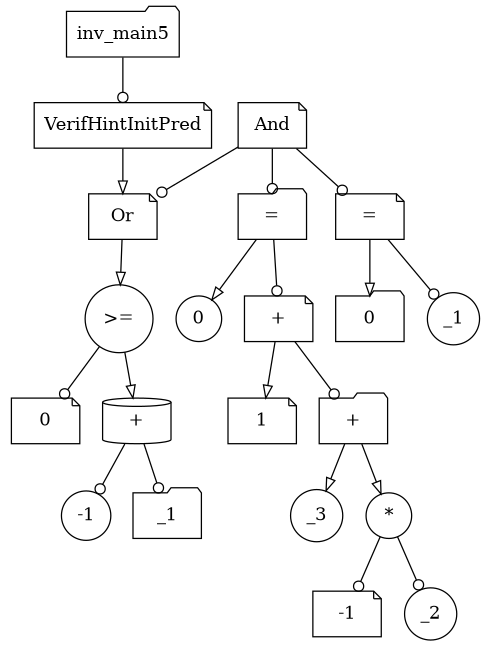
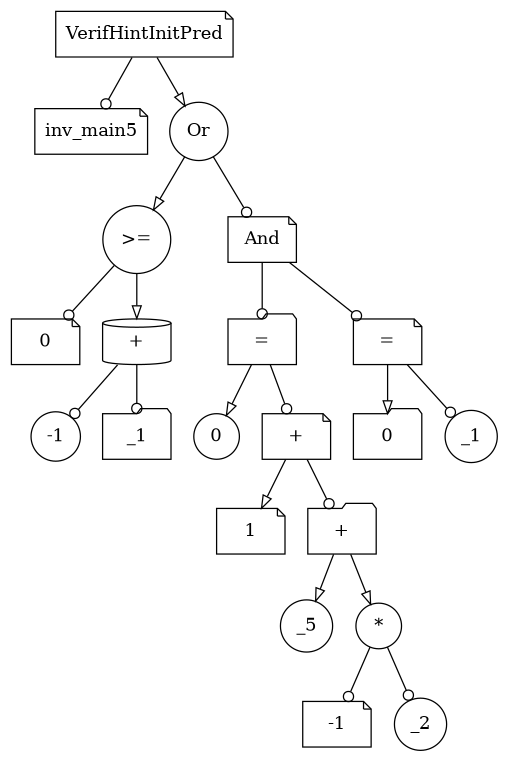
(123, 34) -> (91, 131)
(123, 75) -> (120, 78)
(202, 168) -> (228, 182)
(123, 217) -> (199, 131)
(317, 516) -> (307, 626)
